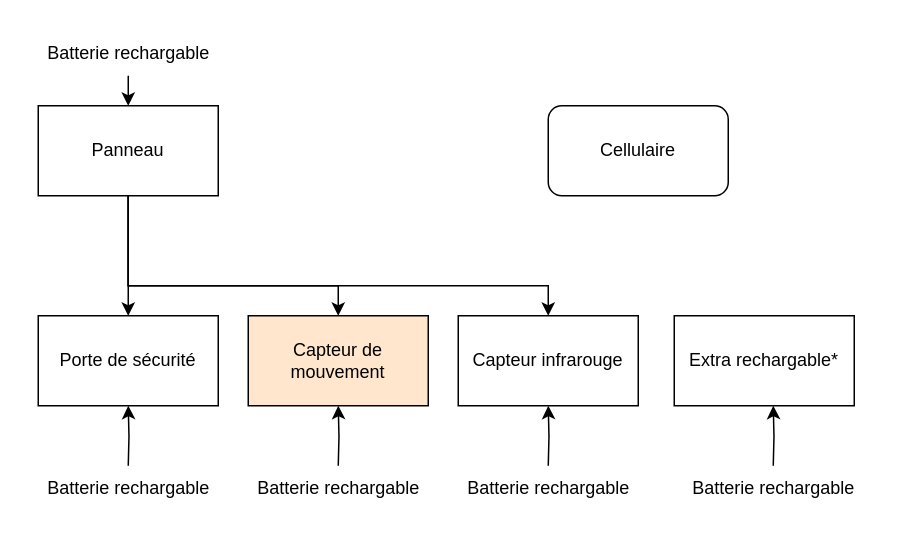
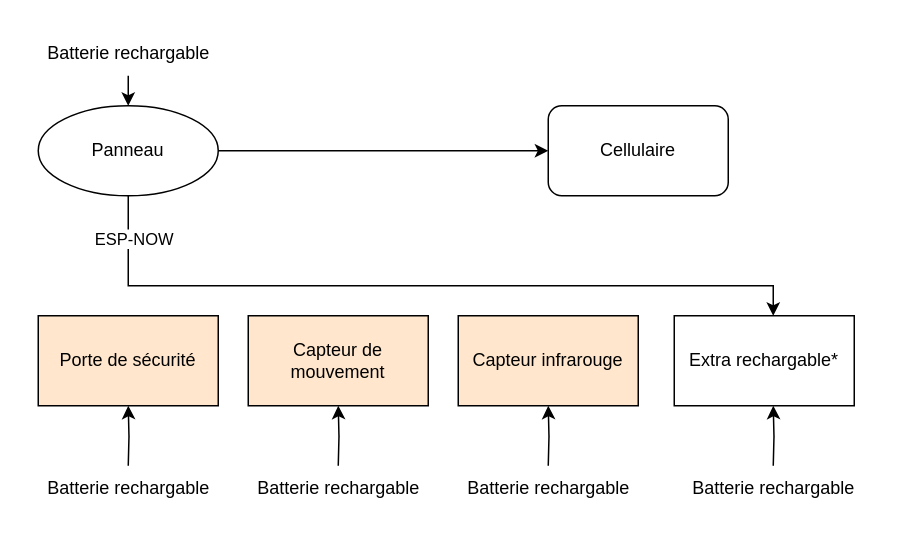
(128, 151) -> (128, 151)
none -> (672, 286)
(128, 297) -> (378, 151)
(338, 297) -> none
(548, 297) -> none
(128, 361) -> (128, 361)
(548, 361) -> (548, 361)
